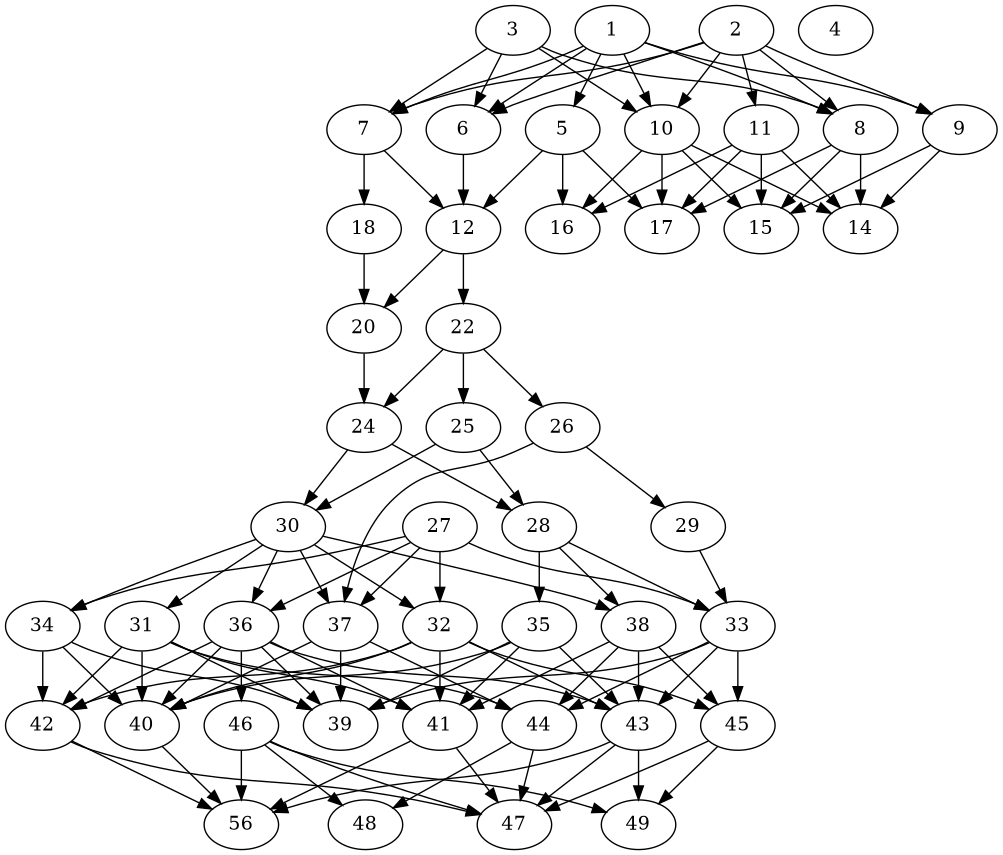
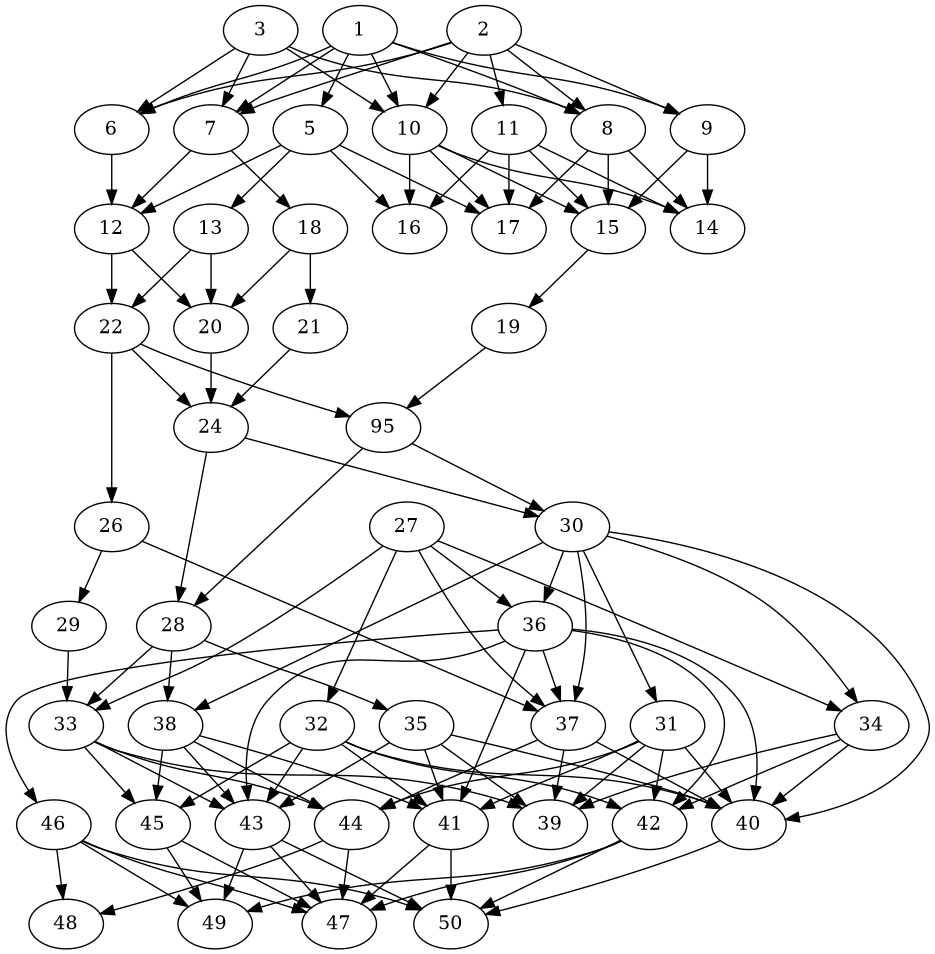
(836, 30) -> none
none -> (211, 229)
none -> (310, 328)
none -> (509, 328)
(463, 428) -> (383, 428)
(363, 576) -> (869, 632)
(286, 671) -> (549, 669)
(241, 825) -> (451, 924)
none -> (442, 878)
